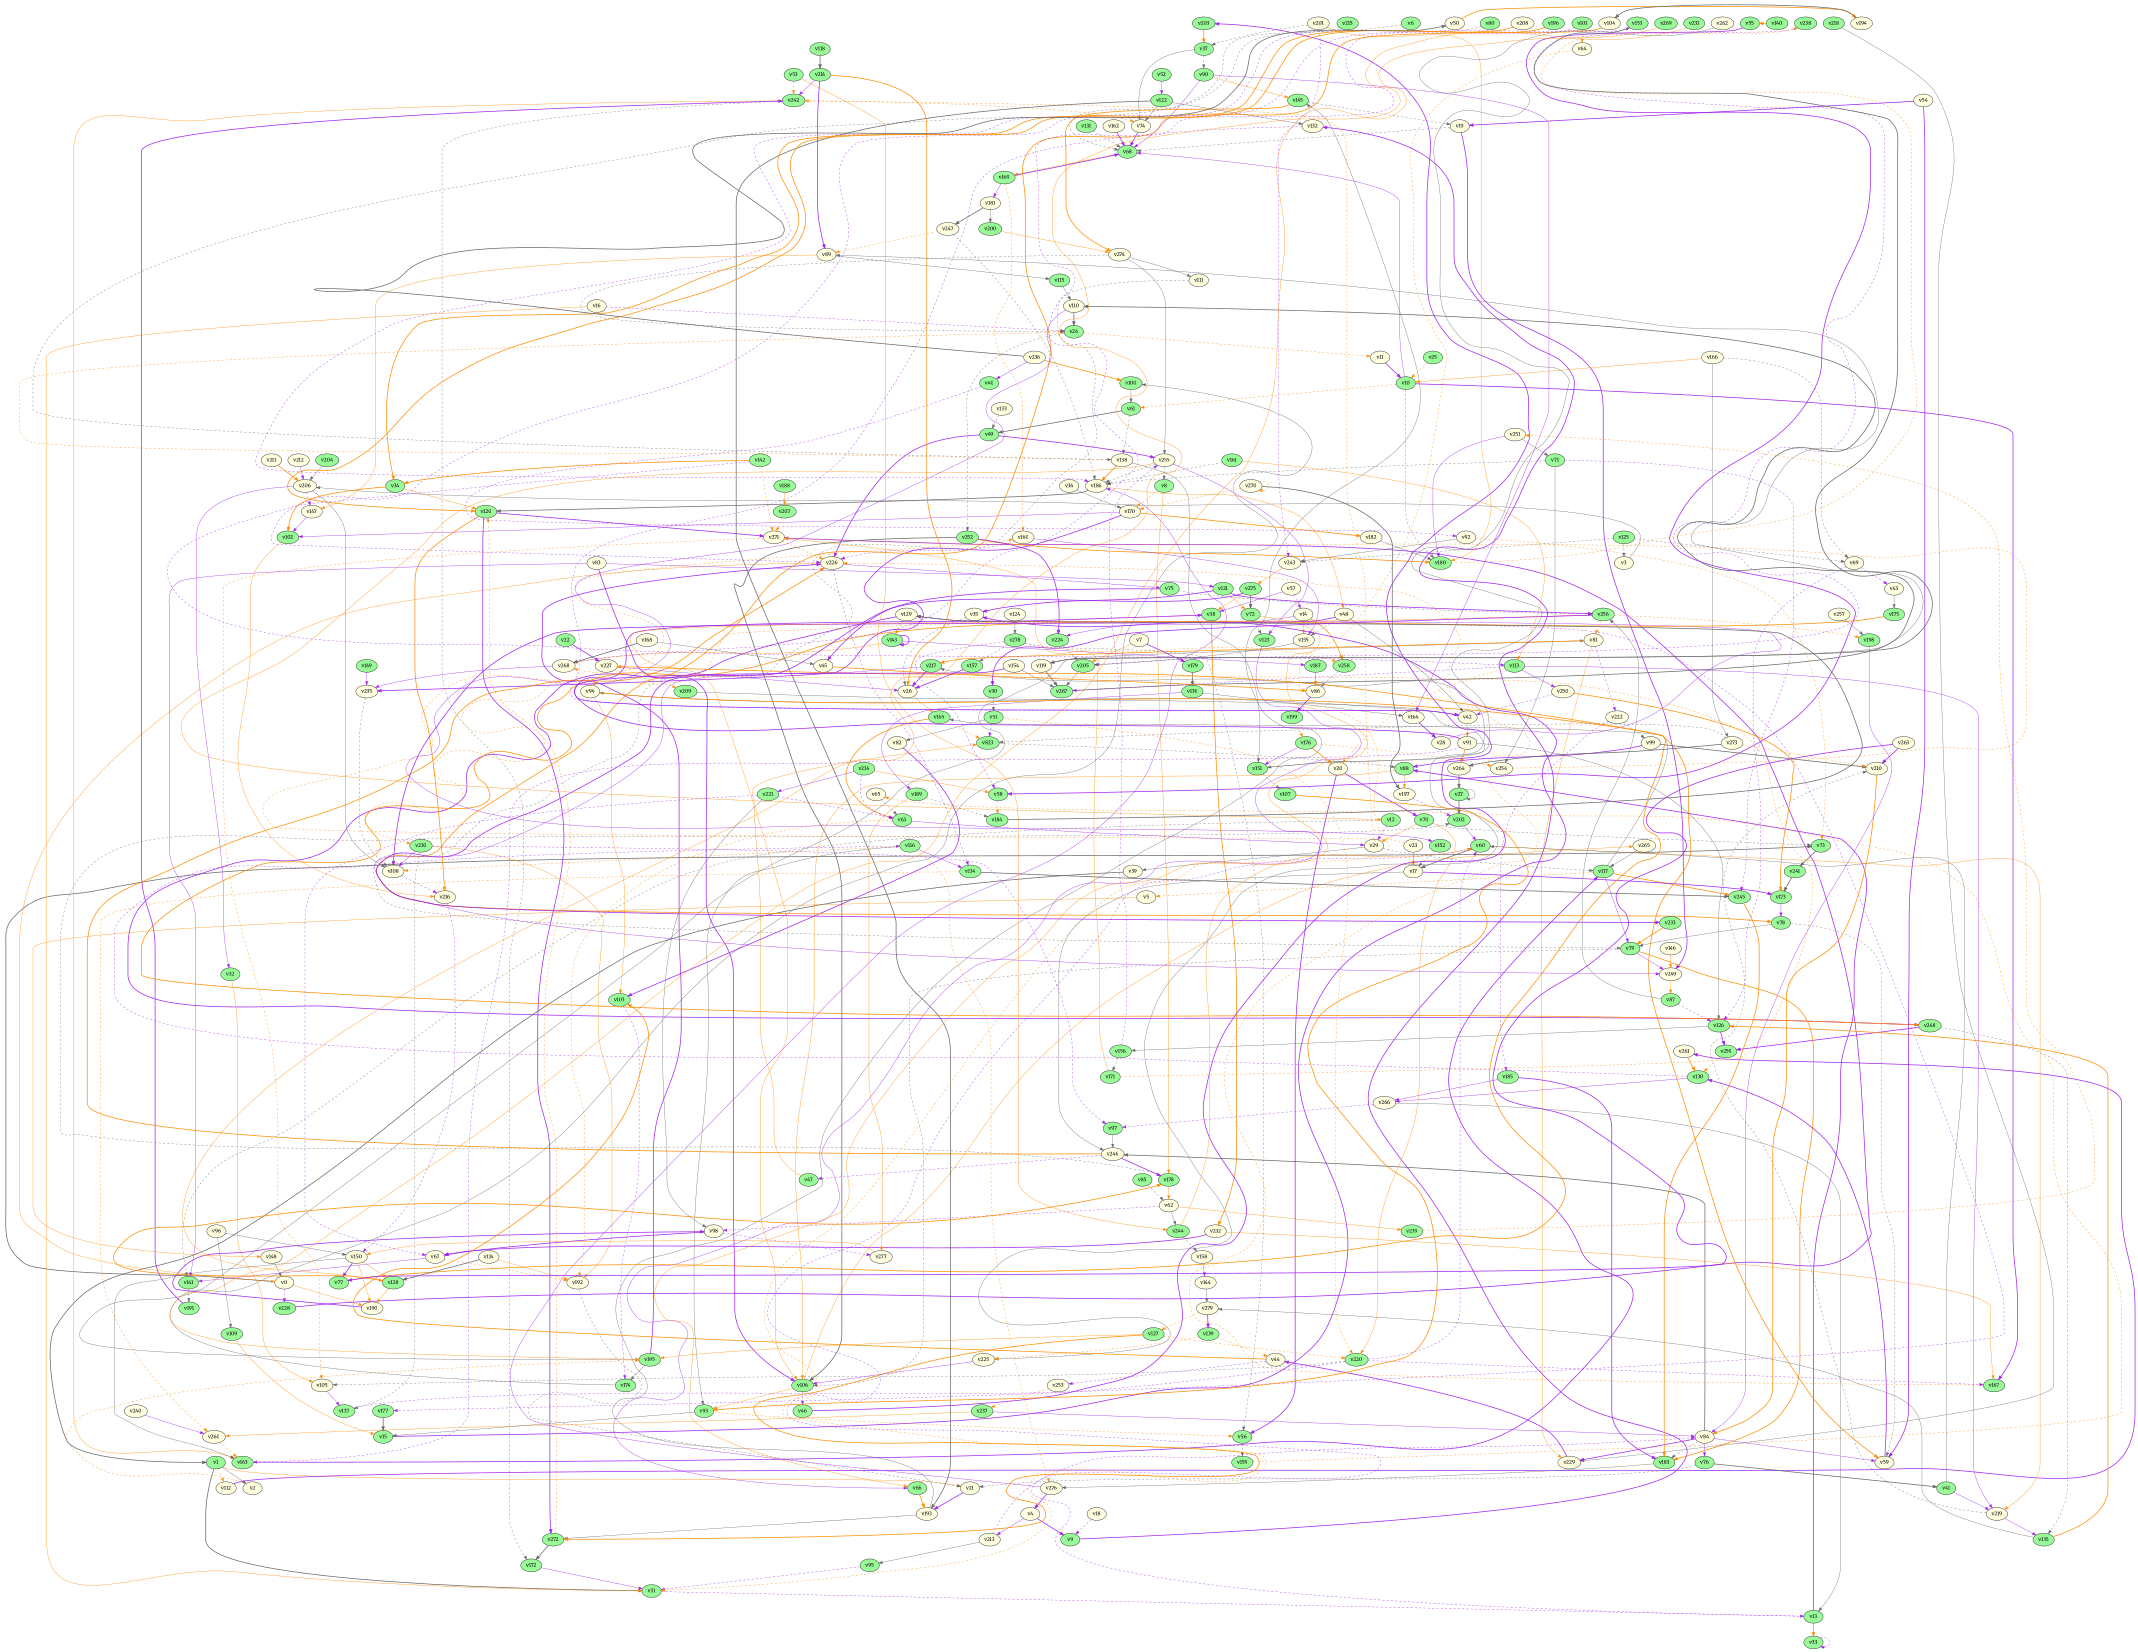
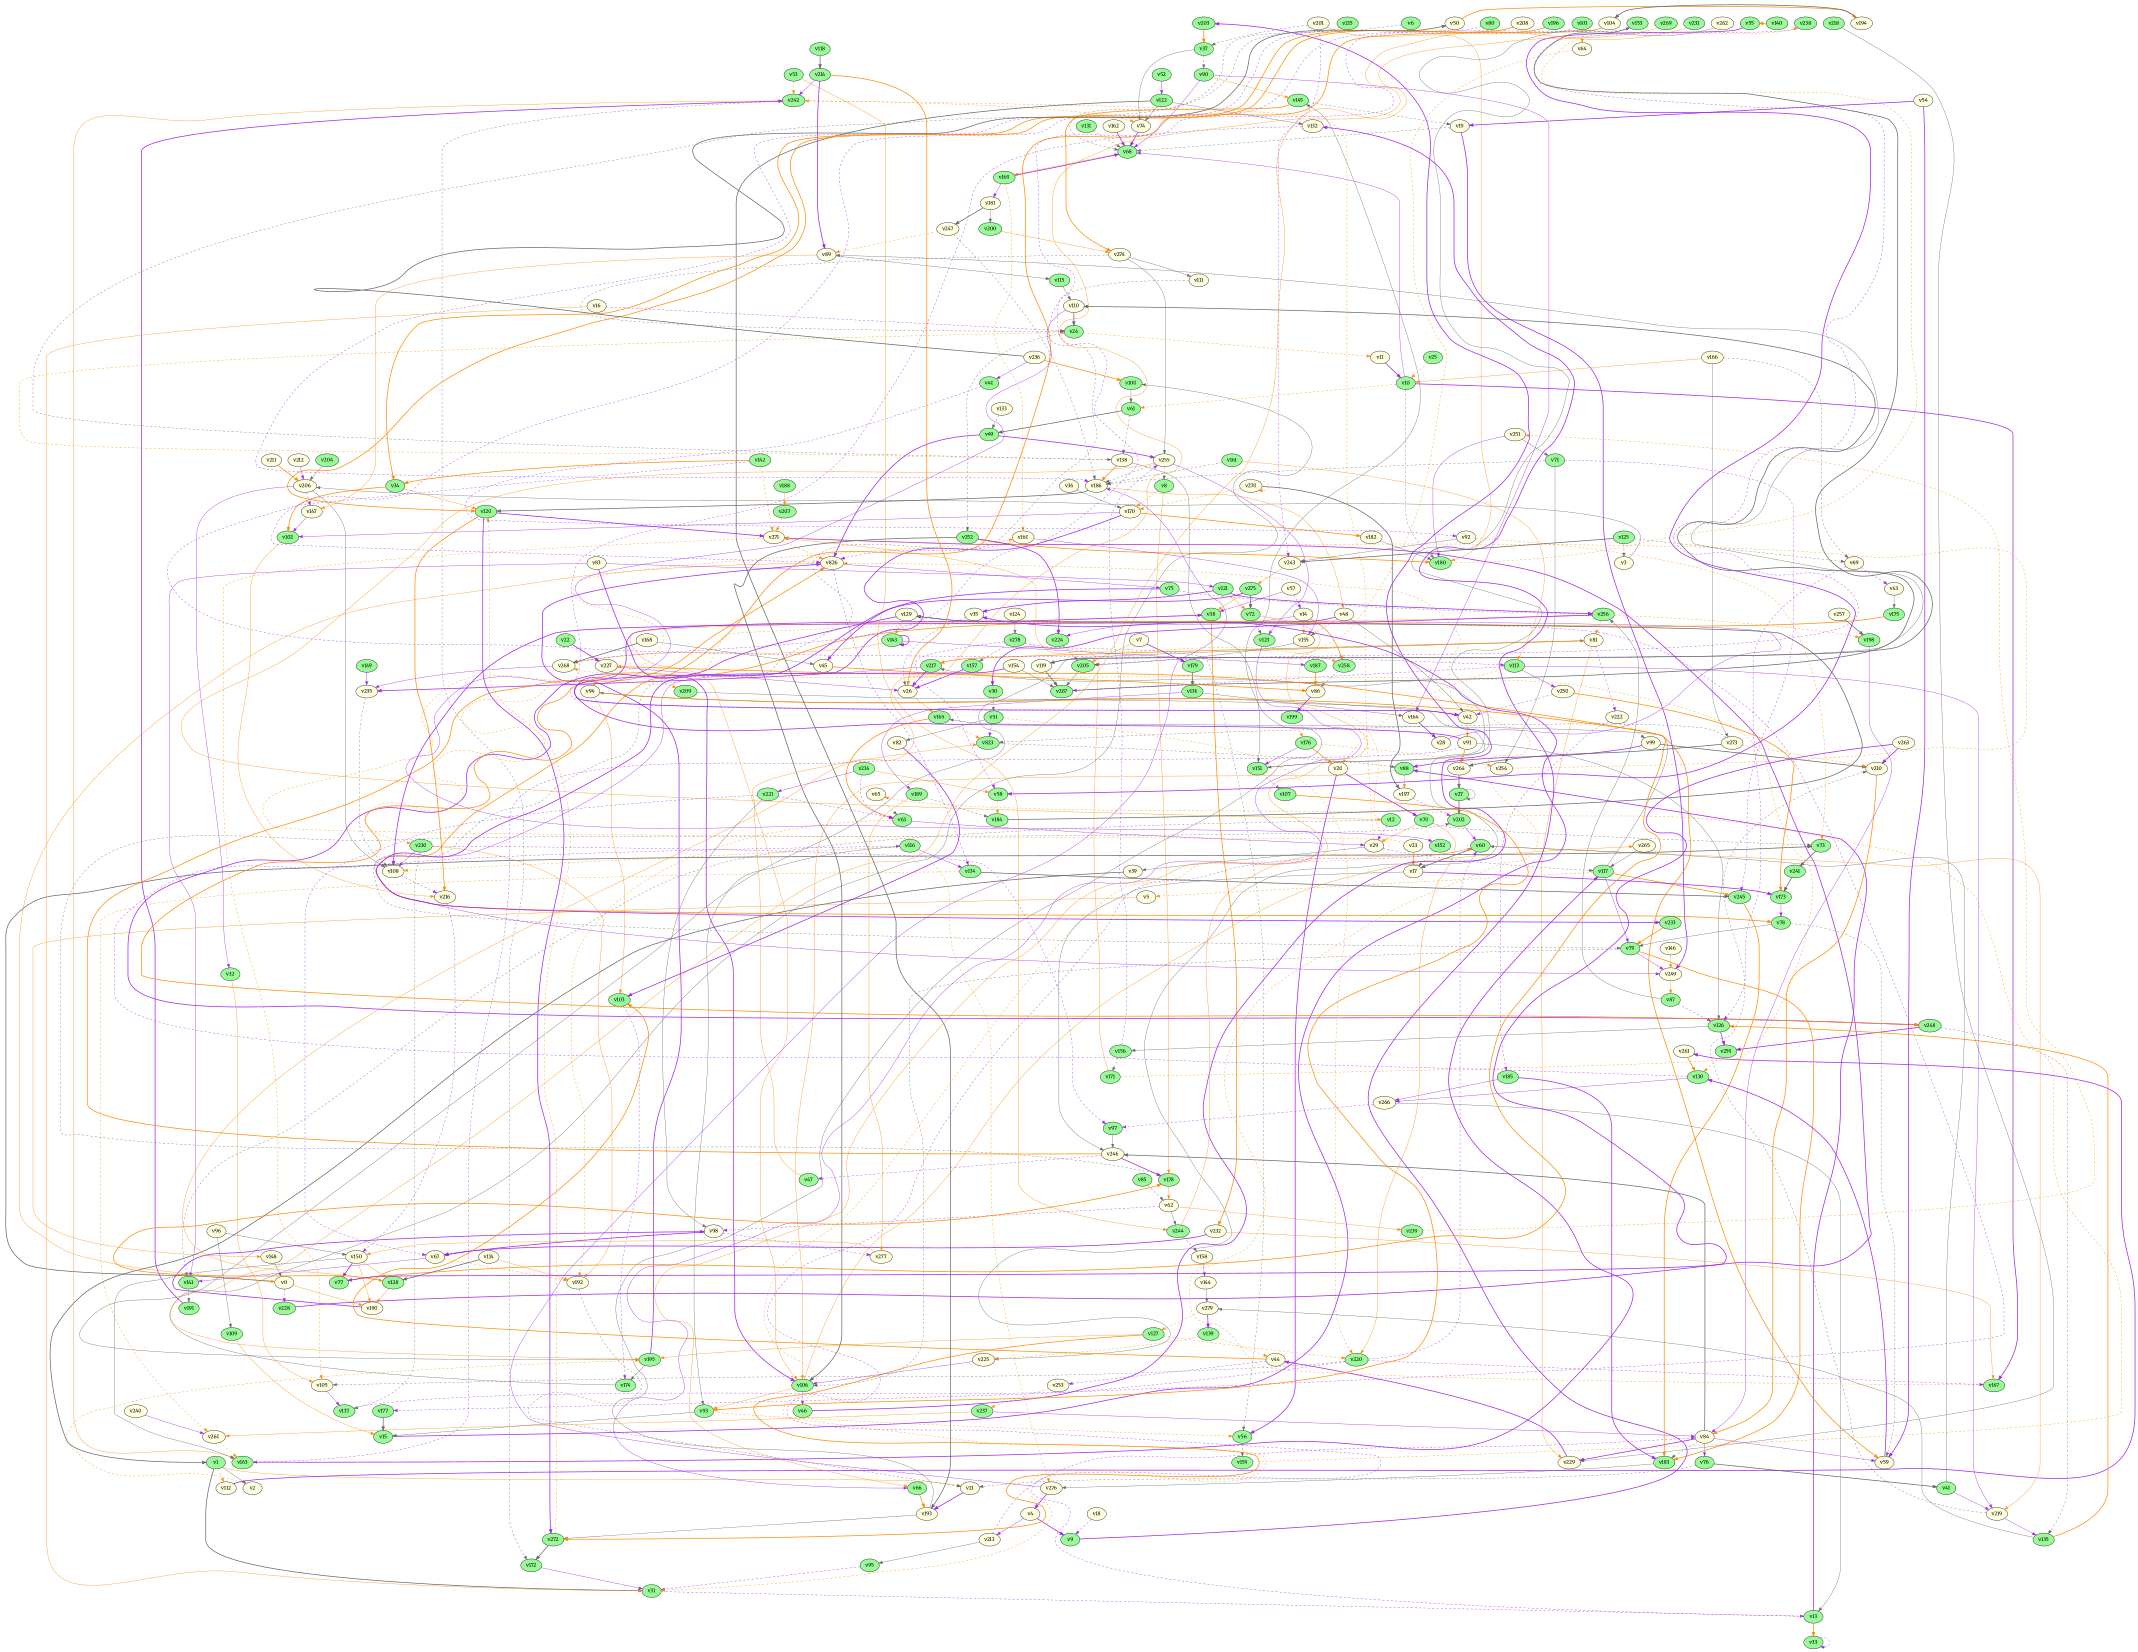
(1444, 551) -> (1444, 551)
(832, 563) -> (832, 563)
(1854, 627) -> (1854, 627)
